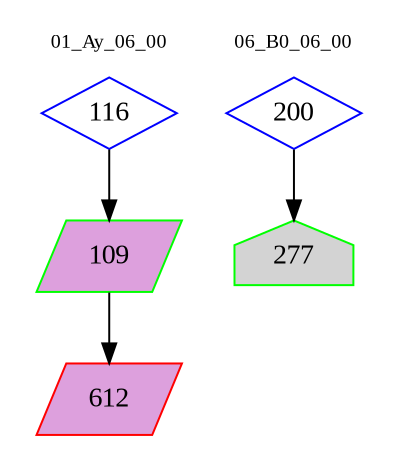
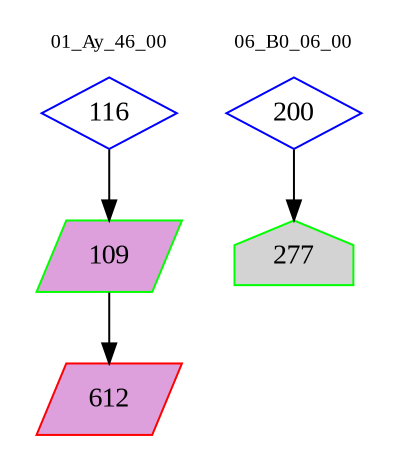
(109, 43) -> (109, 43)
